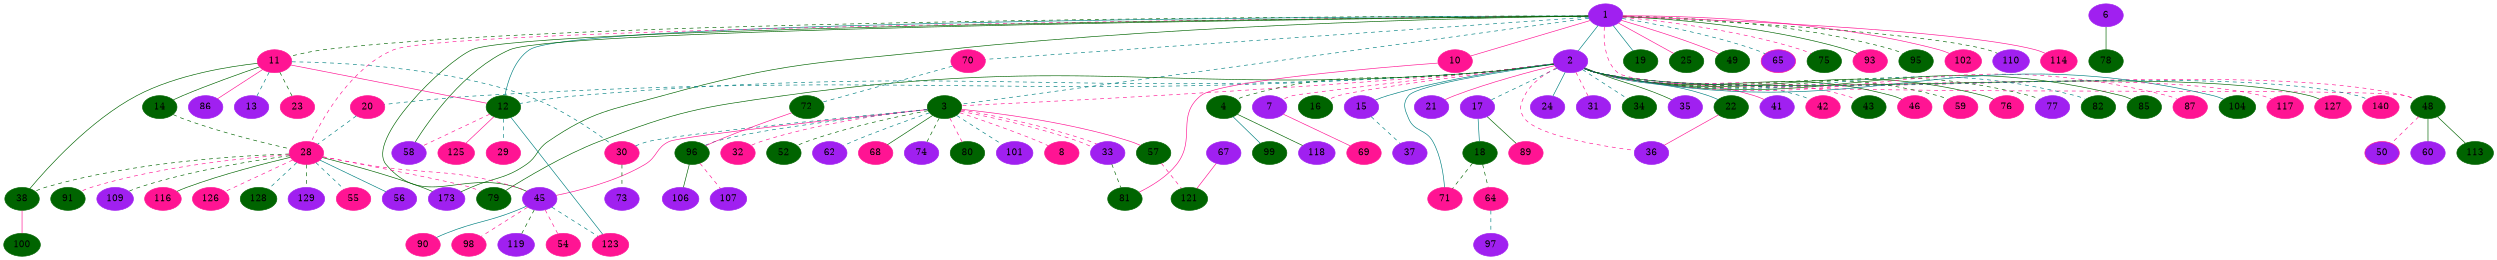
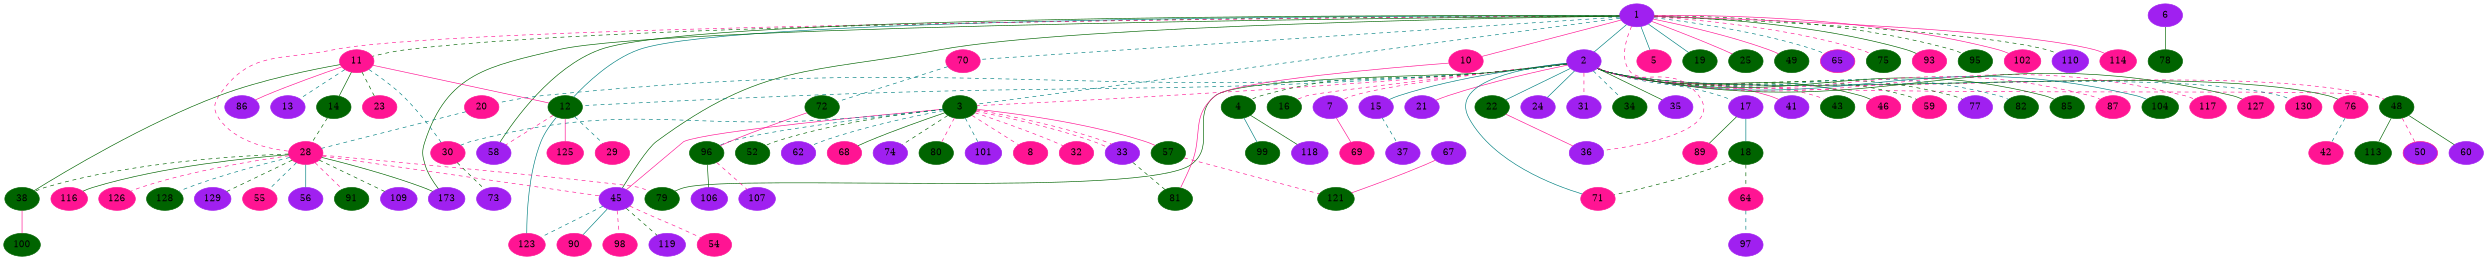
none -> (1654, 61)
(1697, 83) -> (2338, 130)
(2381, 107) -> (2304, 107)
